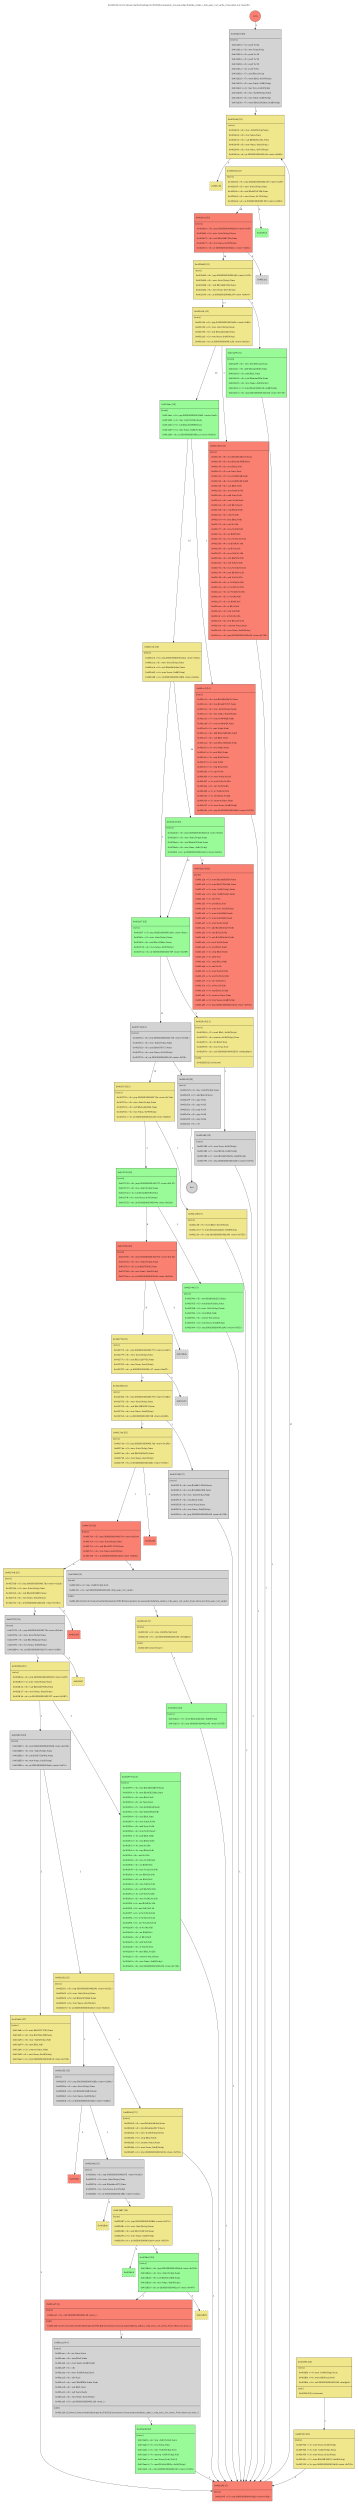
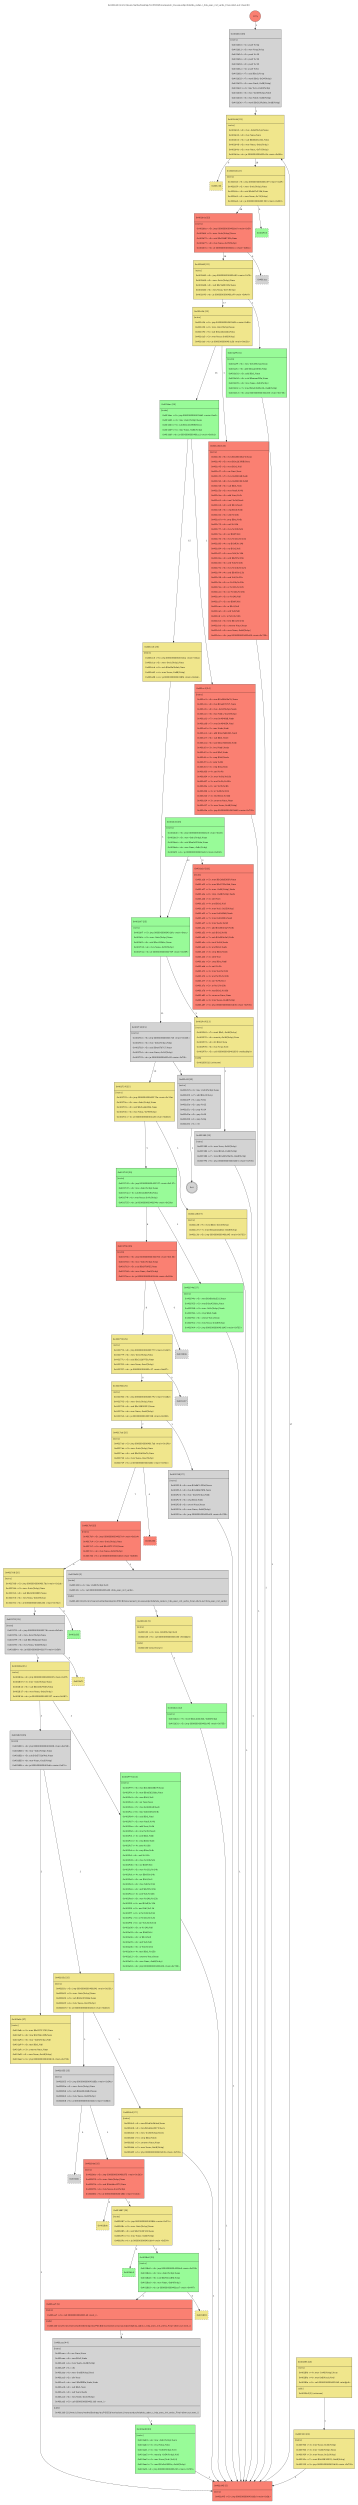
none -> (255, 162)
(181, 749) -> none
(74, 1634) -> (74, 1634)
(74, 2179) -> (74, 2179)
(114, 2179) -> (114, 2179)
